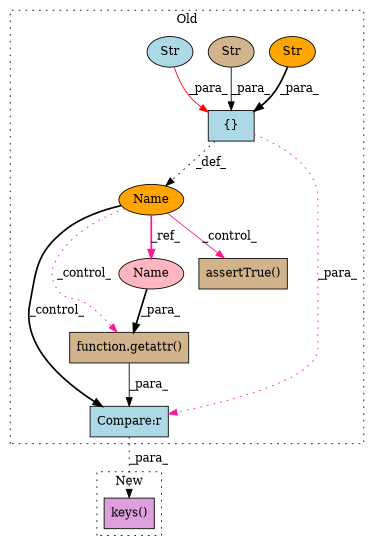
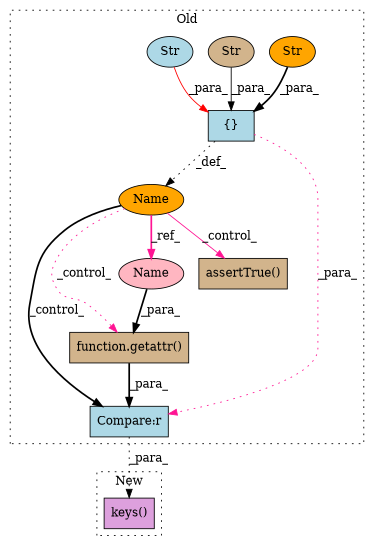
(129, 380) -> (129, 380)
